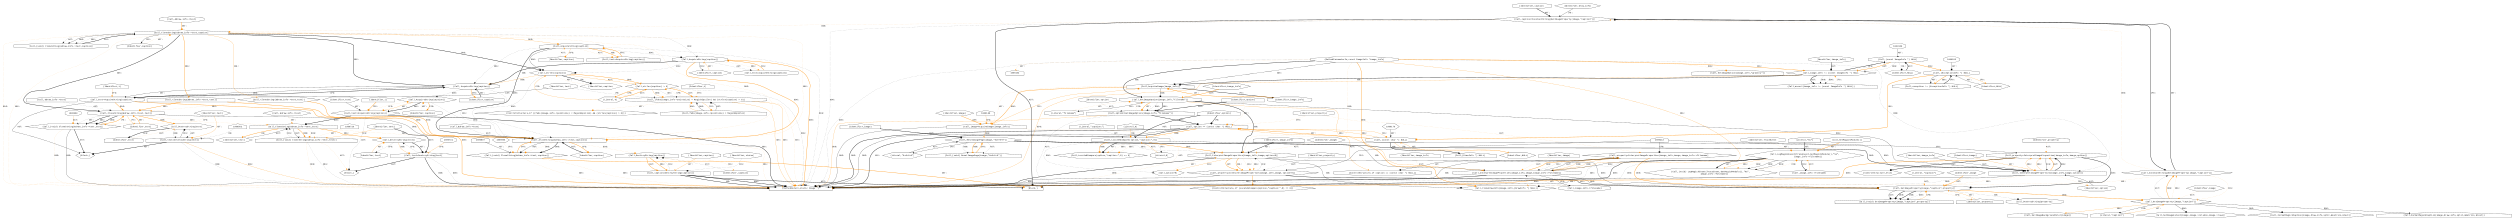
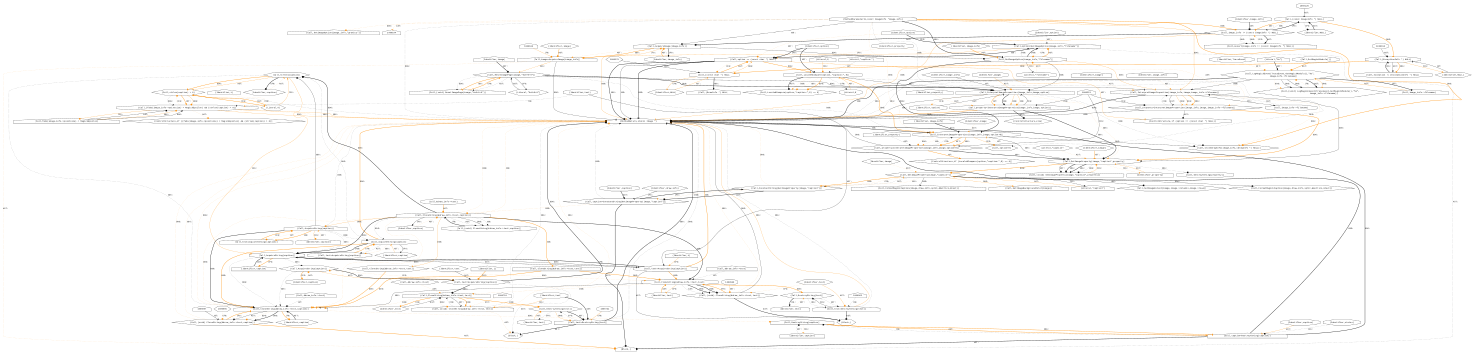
(1360, 80) -> (909, 39)
(1331, 130) -> (726, 65)
(1025, 180) -> (850, 127)
